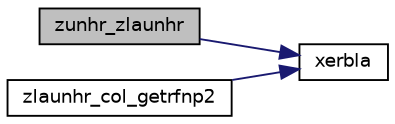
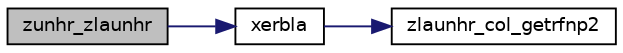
(256, 76) -> (348, 26)
